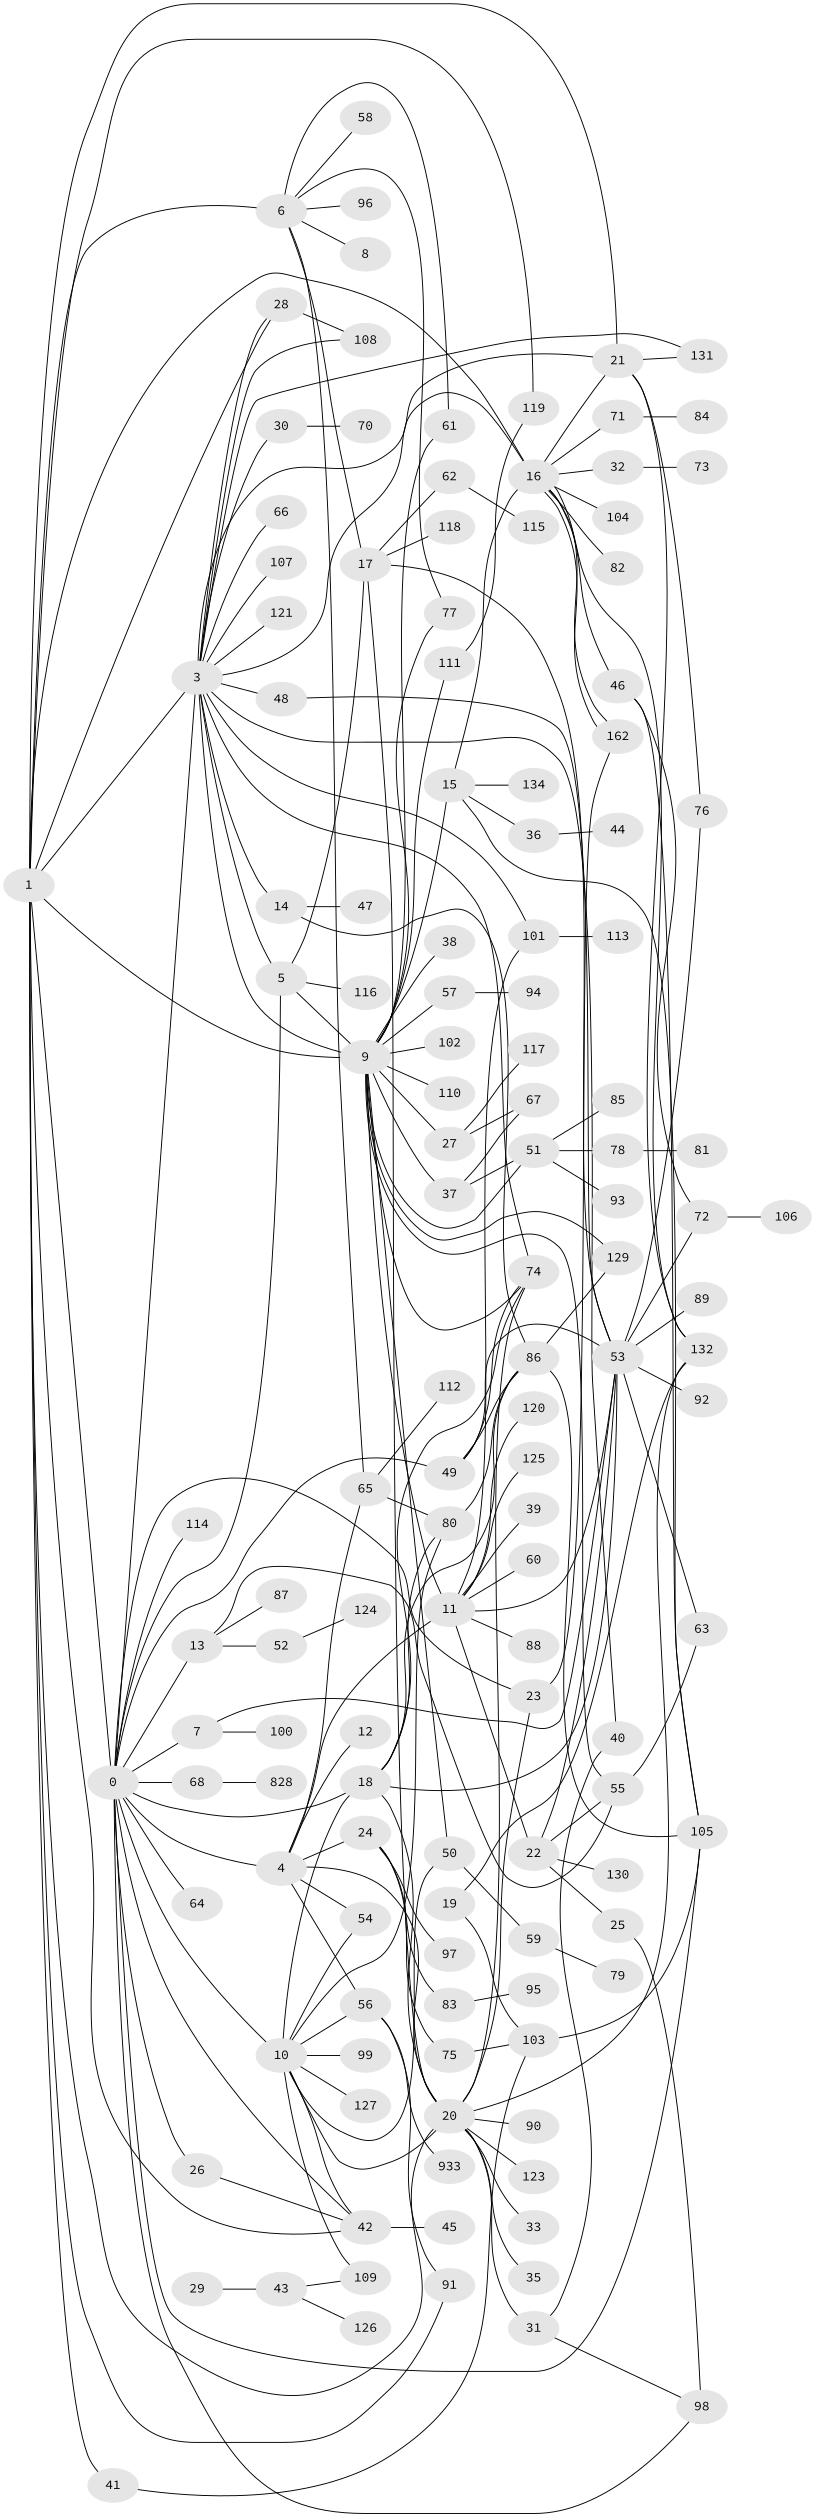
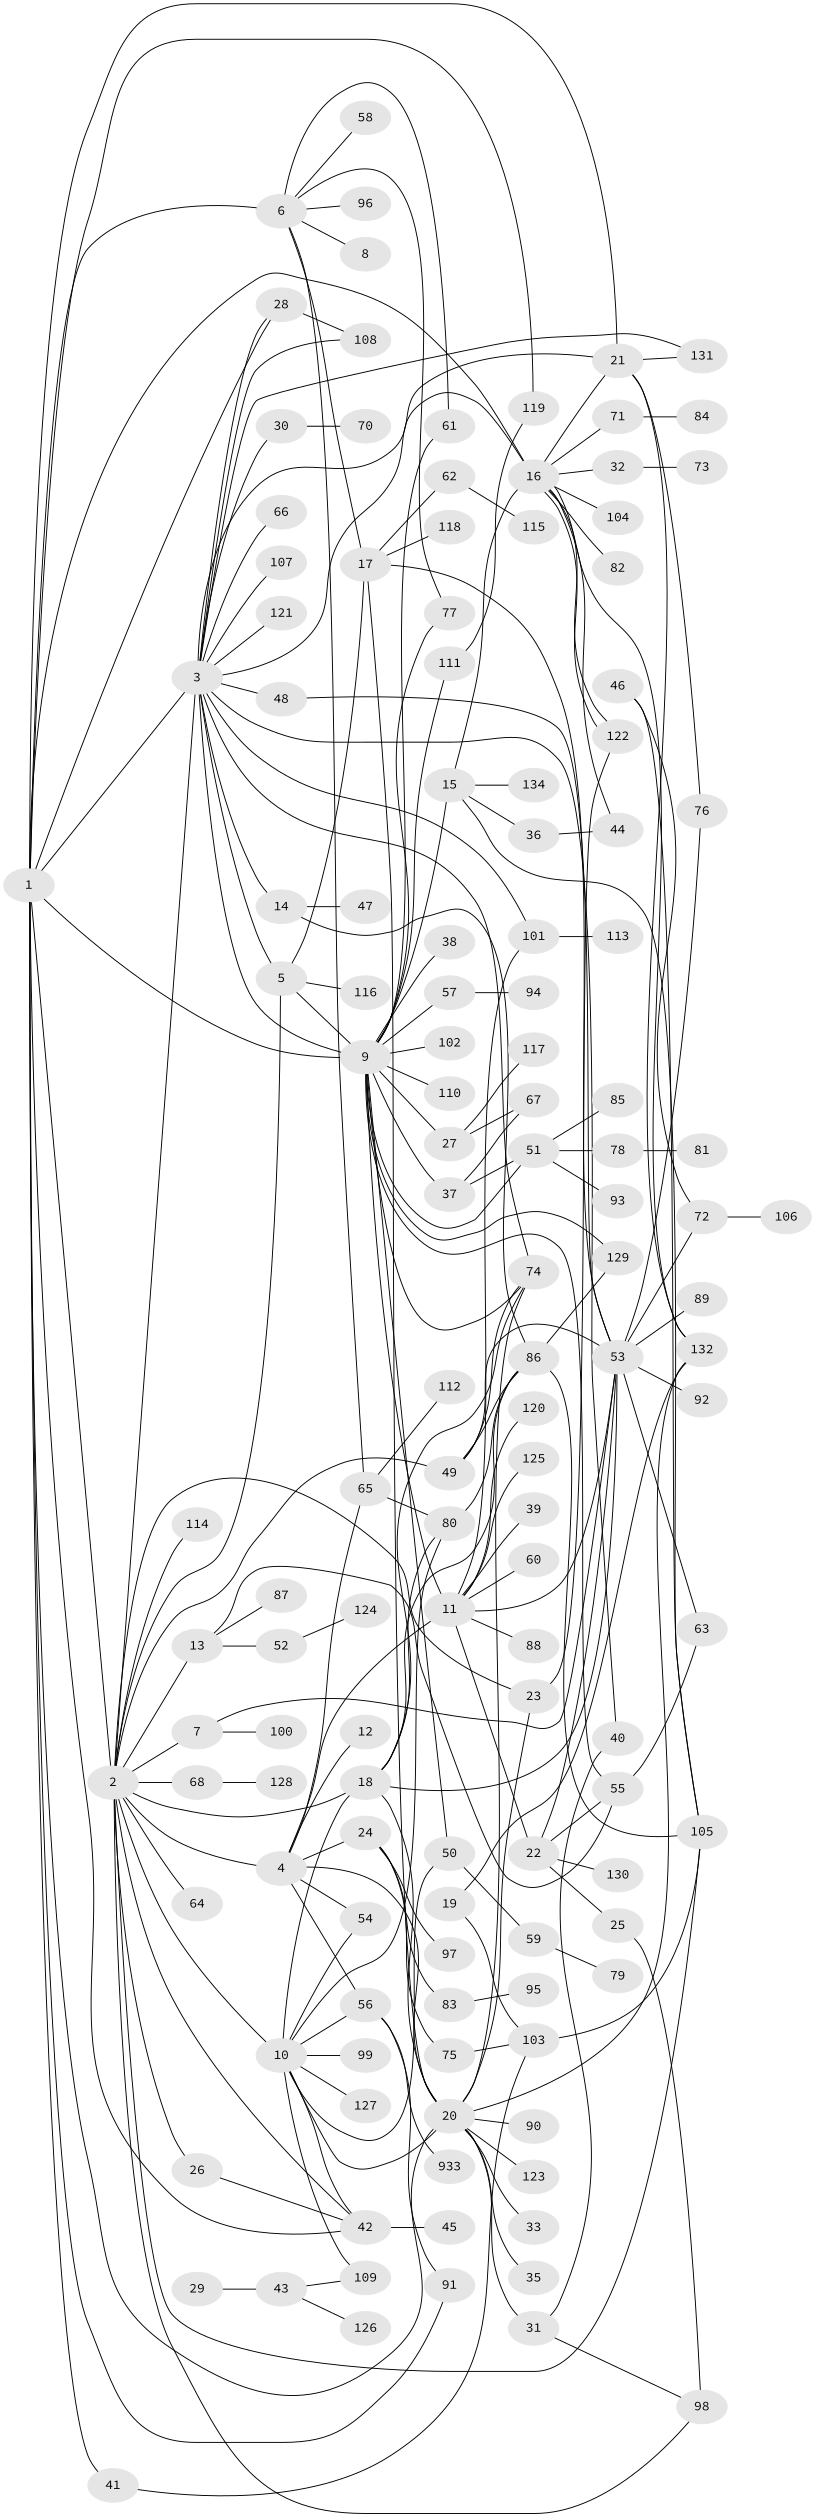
(583, 598) -> (584, 650)
(618, 737) -> (618, 737)
(113, 1783) -> (113, 1783)
(281, 1783) -> (281, 1783)
